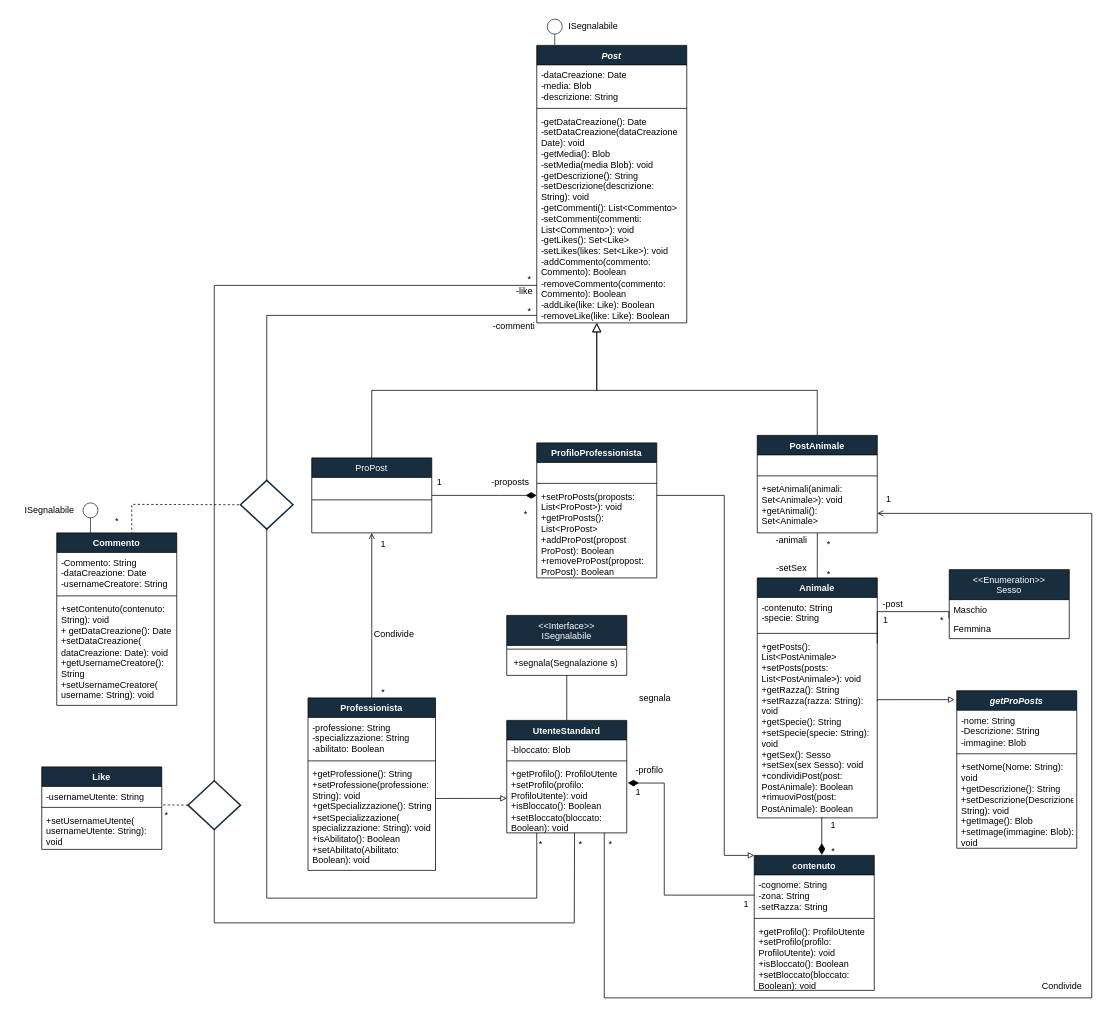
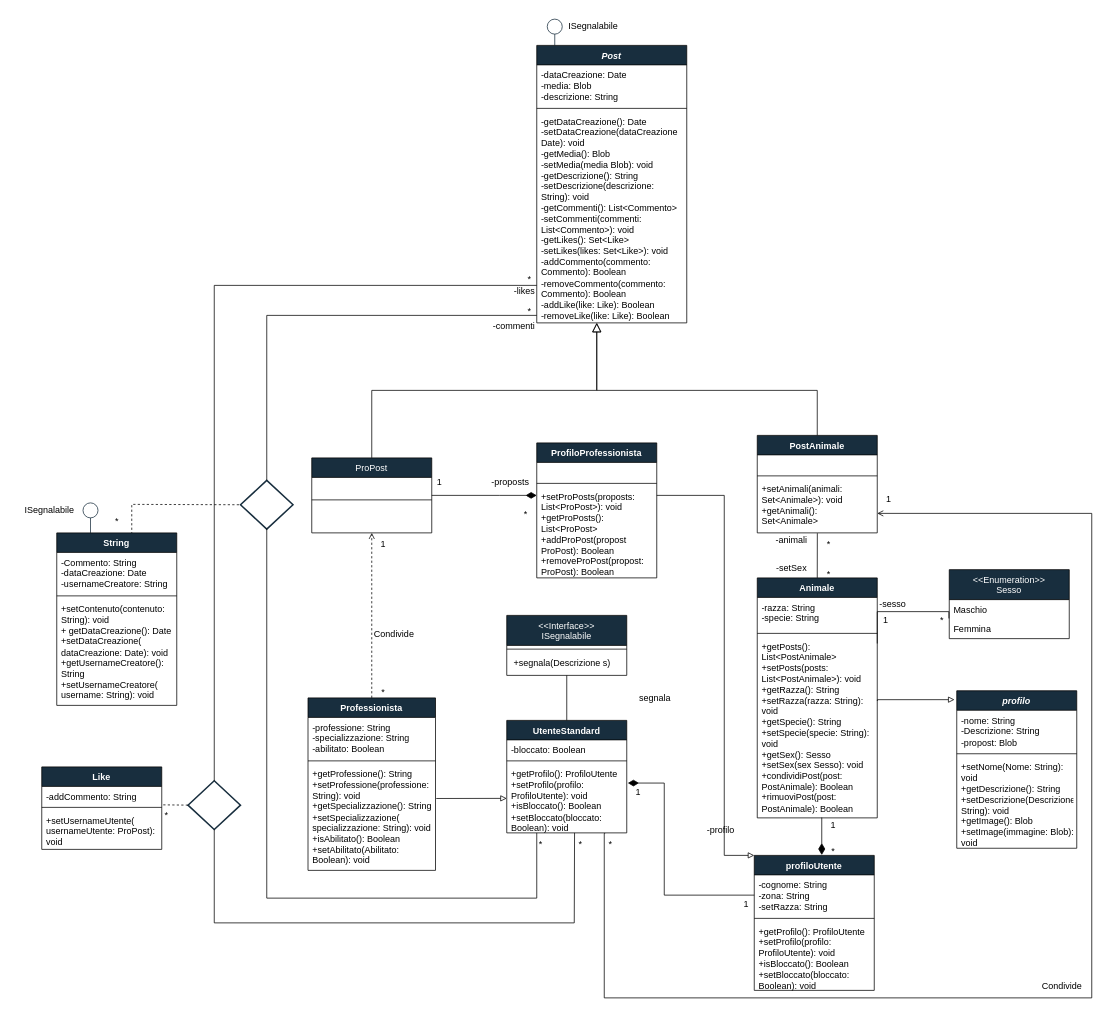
(525, 291) -> (525, 291)
(117, 544) -> (117, 544)
(893, 604) -> (893, 604)
(803, 613) -> (795, 613)
(372, 616) -> (372, 616)
(567, 663) -> (564, 663)
(1017, 702) -> (1017, 702)
(1006, 732) -> (1006, 732)
(544, 751) -> (552, 751)
(649, 770) -> (720, 830)
(101, 797) -> (93, 797)
(102, 832) -> (102, 832)
(814, 866) -> (814, 866)
